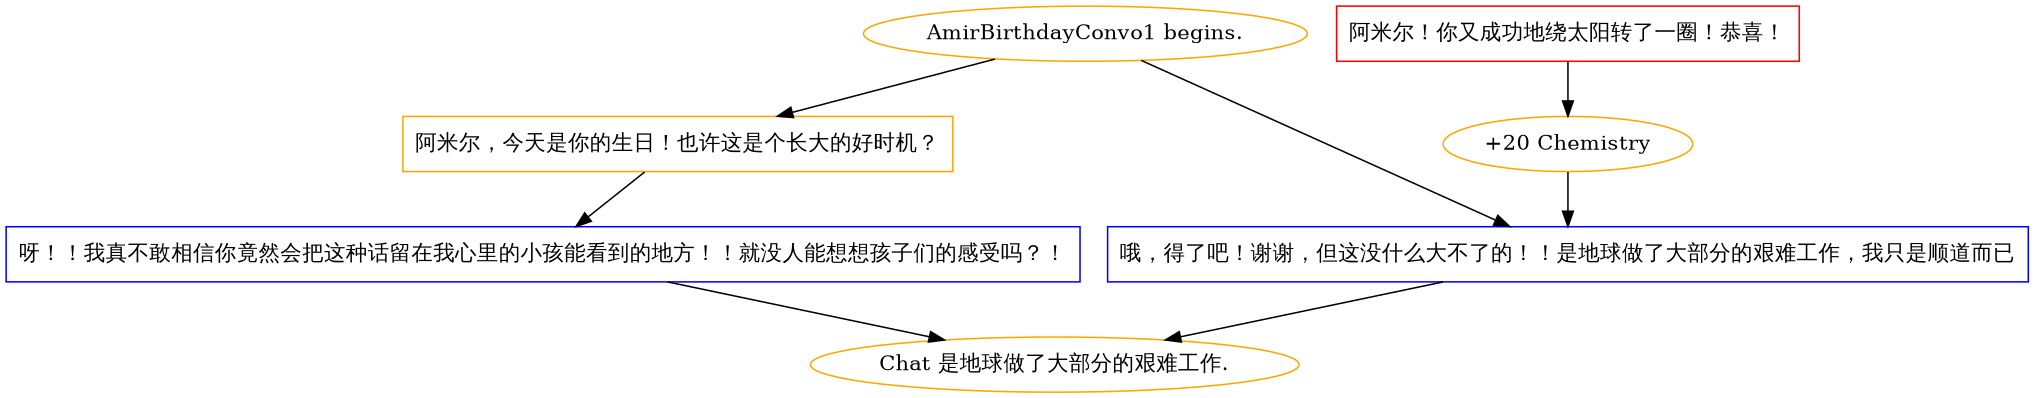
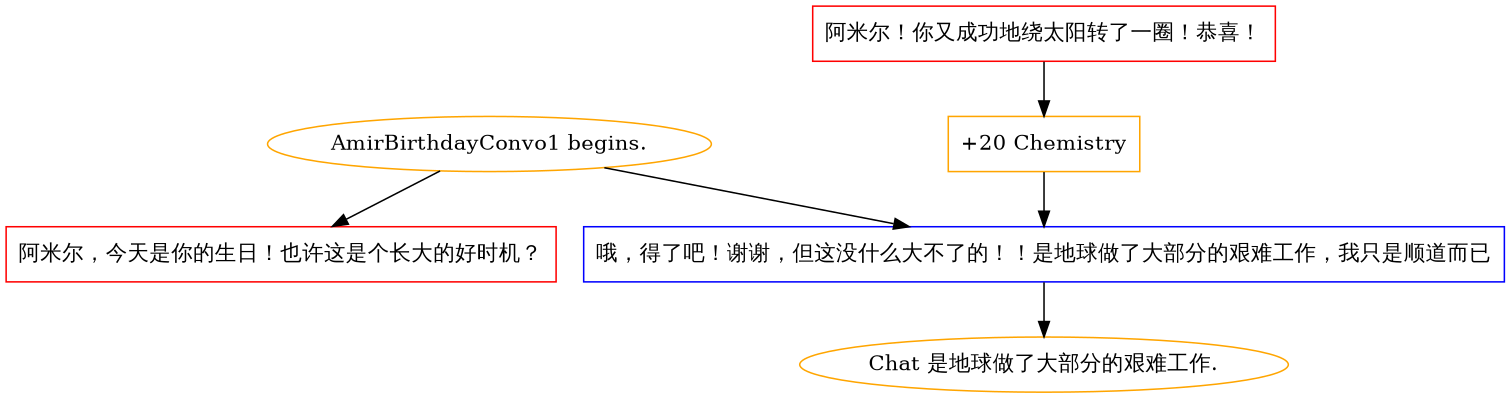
(678, 144) -> (281, 254)
(1568, 144) -> (1044, 144)
(543, 254) -> none
